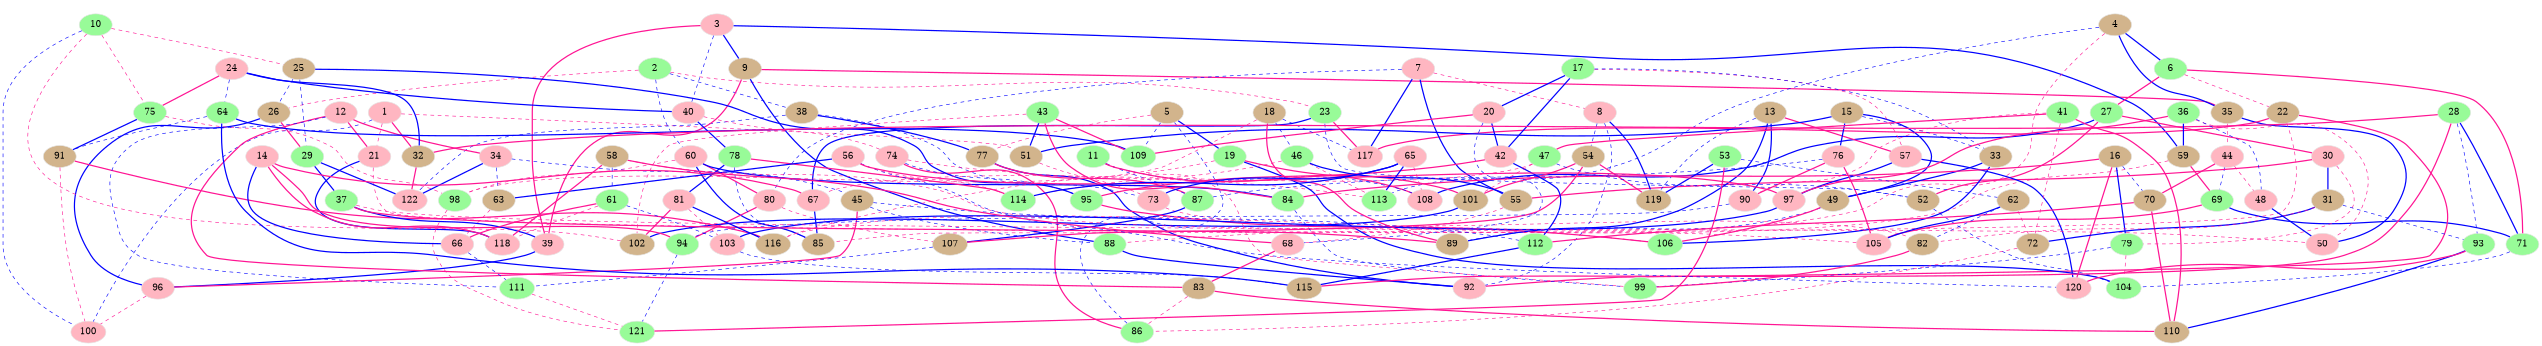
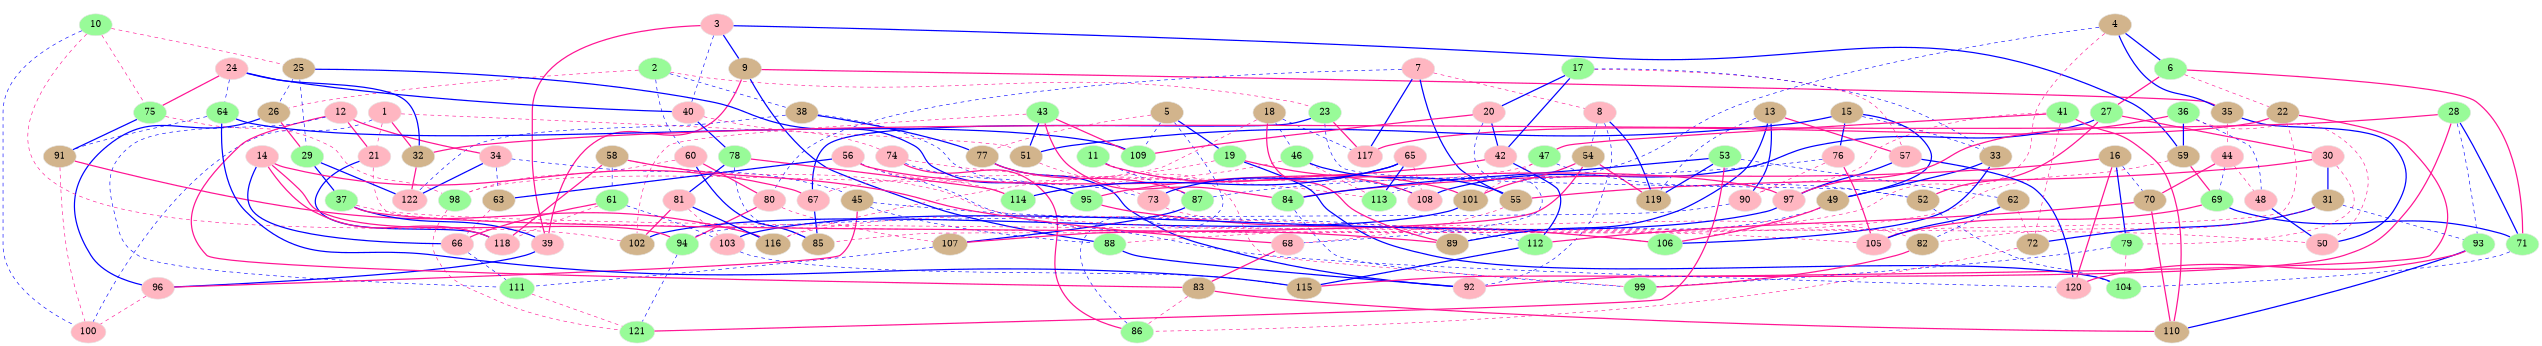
(1791, 178) -> (1791, 178)
(987, 185) -> (1506, 176)
